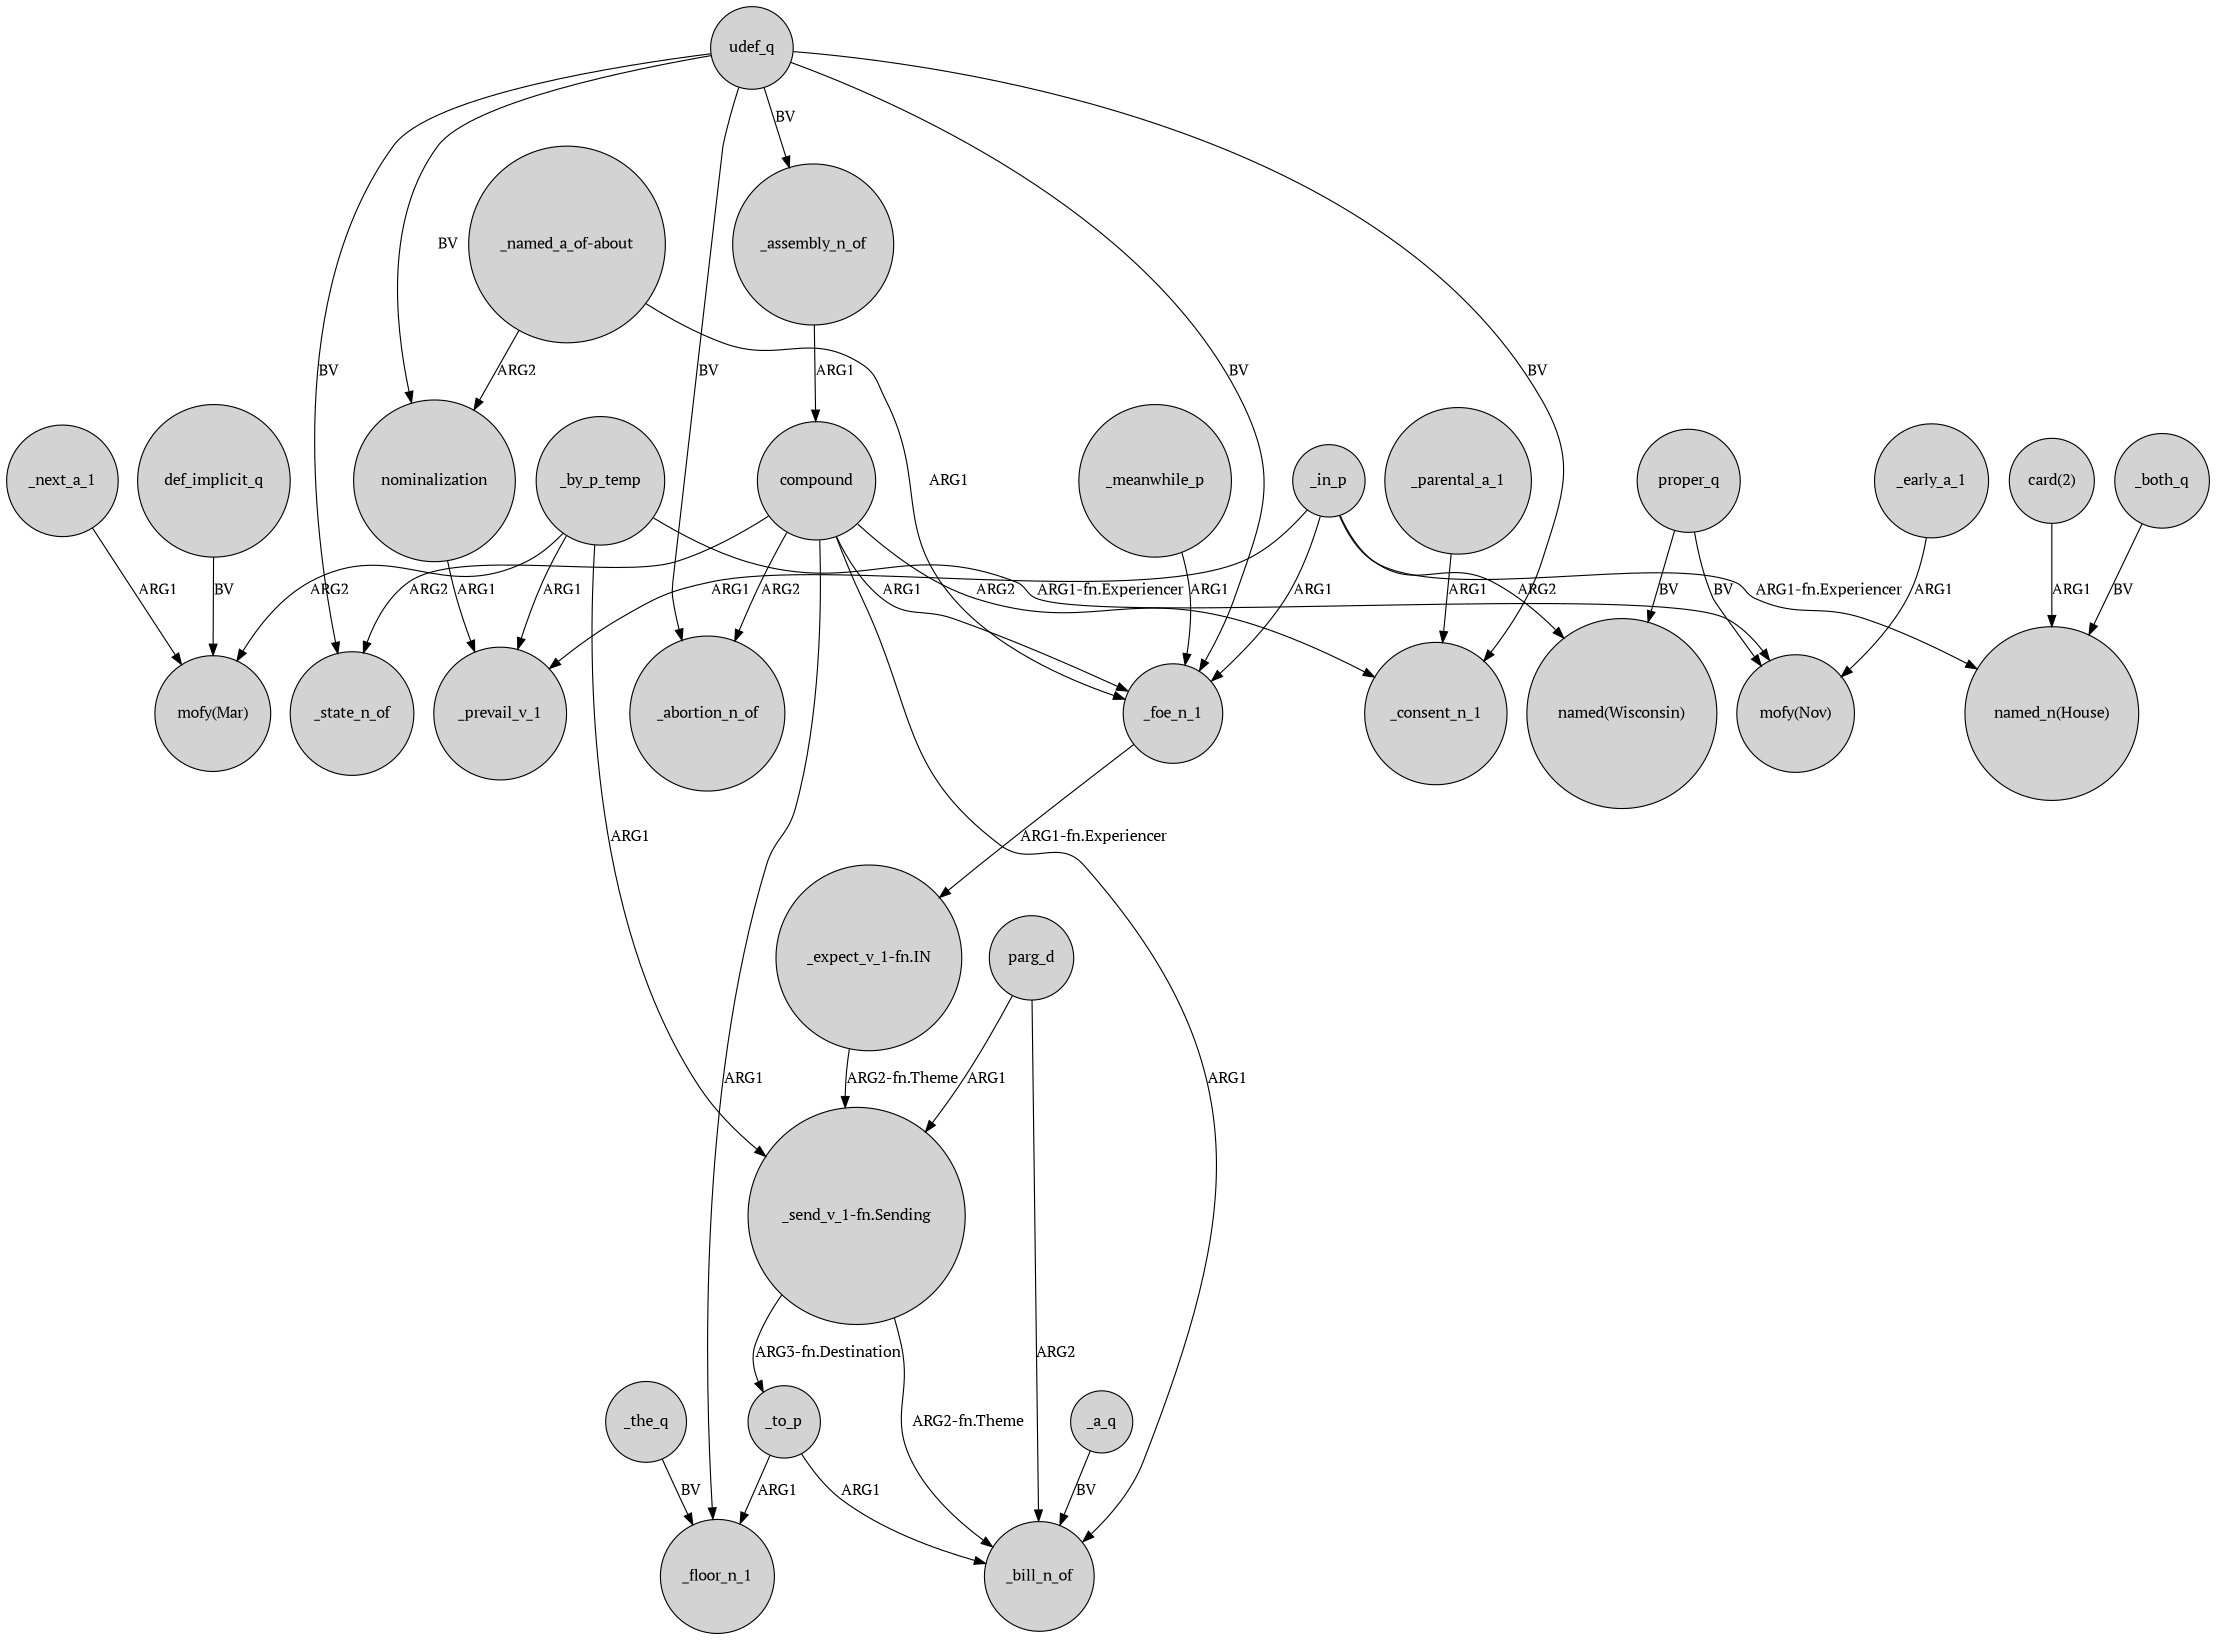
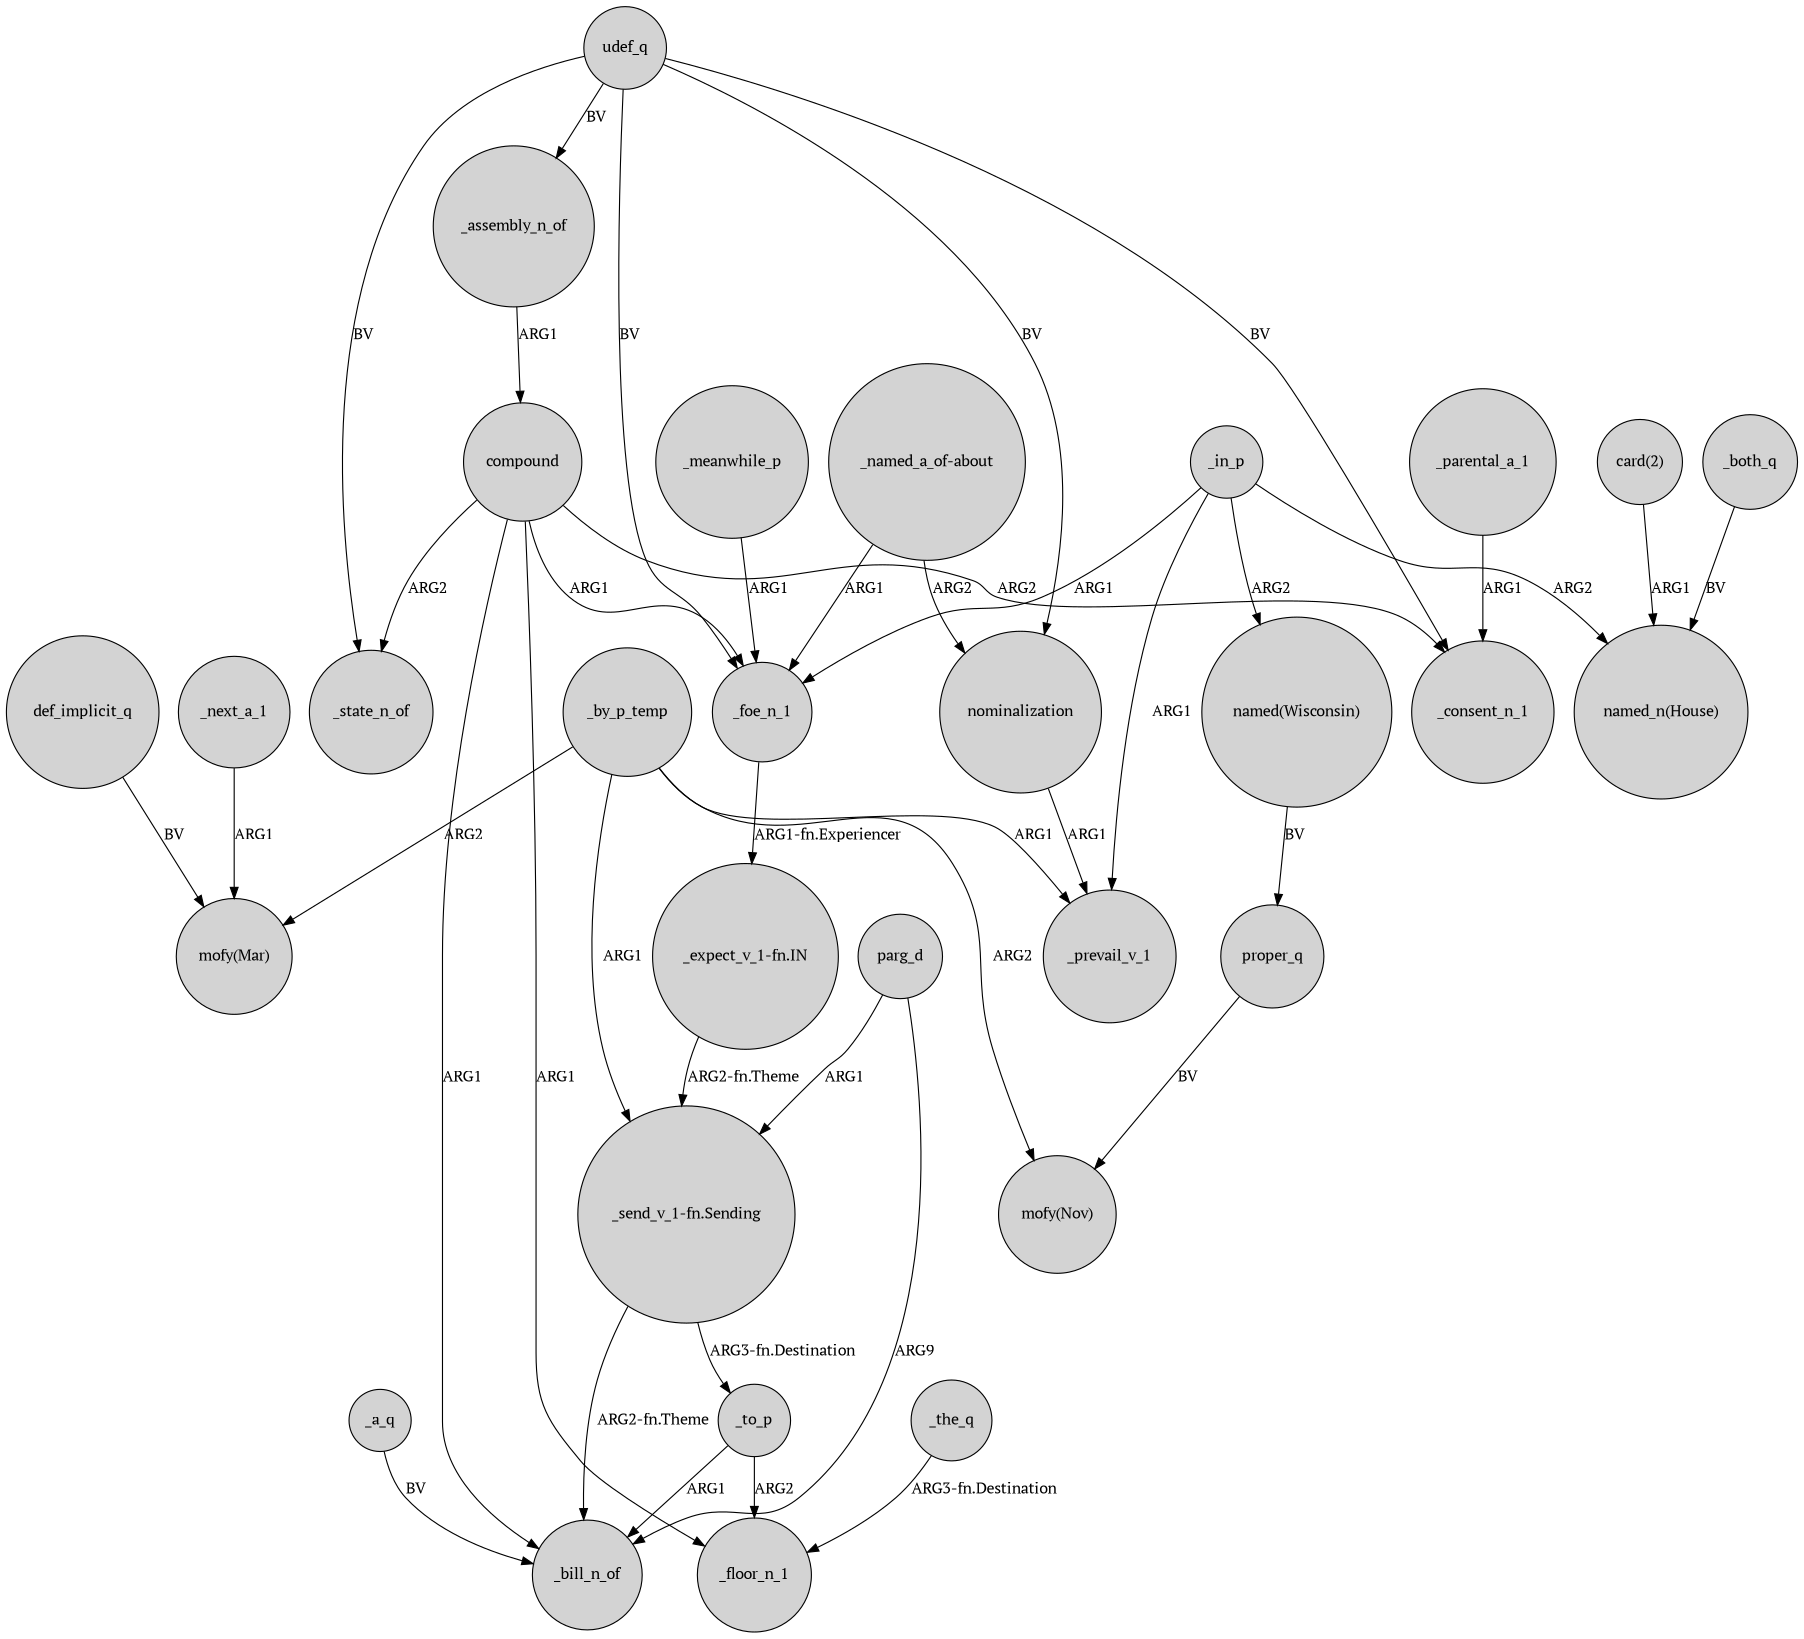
(1931, 481) -> none
(1665, 565) -> (1283, 850)
(1111, 590) -> (1013, 956)
(1829, 590) -> (1573, 589)
(707, 714) -> none
(1056, 1353) -> (915, 1352)
(691, 1491) -> (984, 1489)
(778, 1491) -> (774, 1489)
